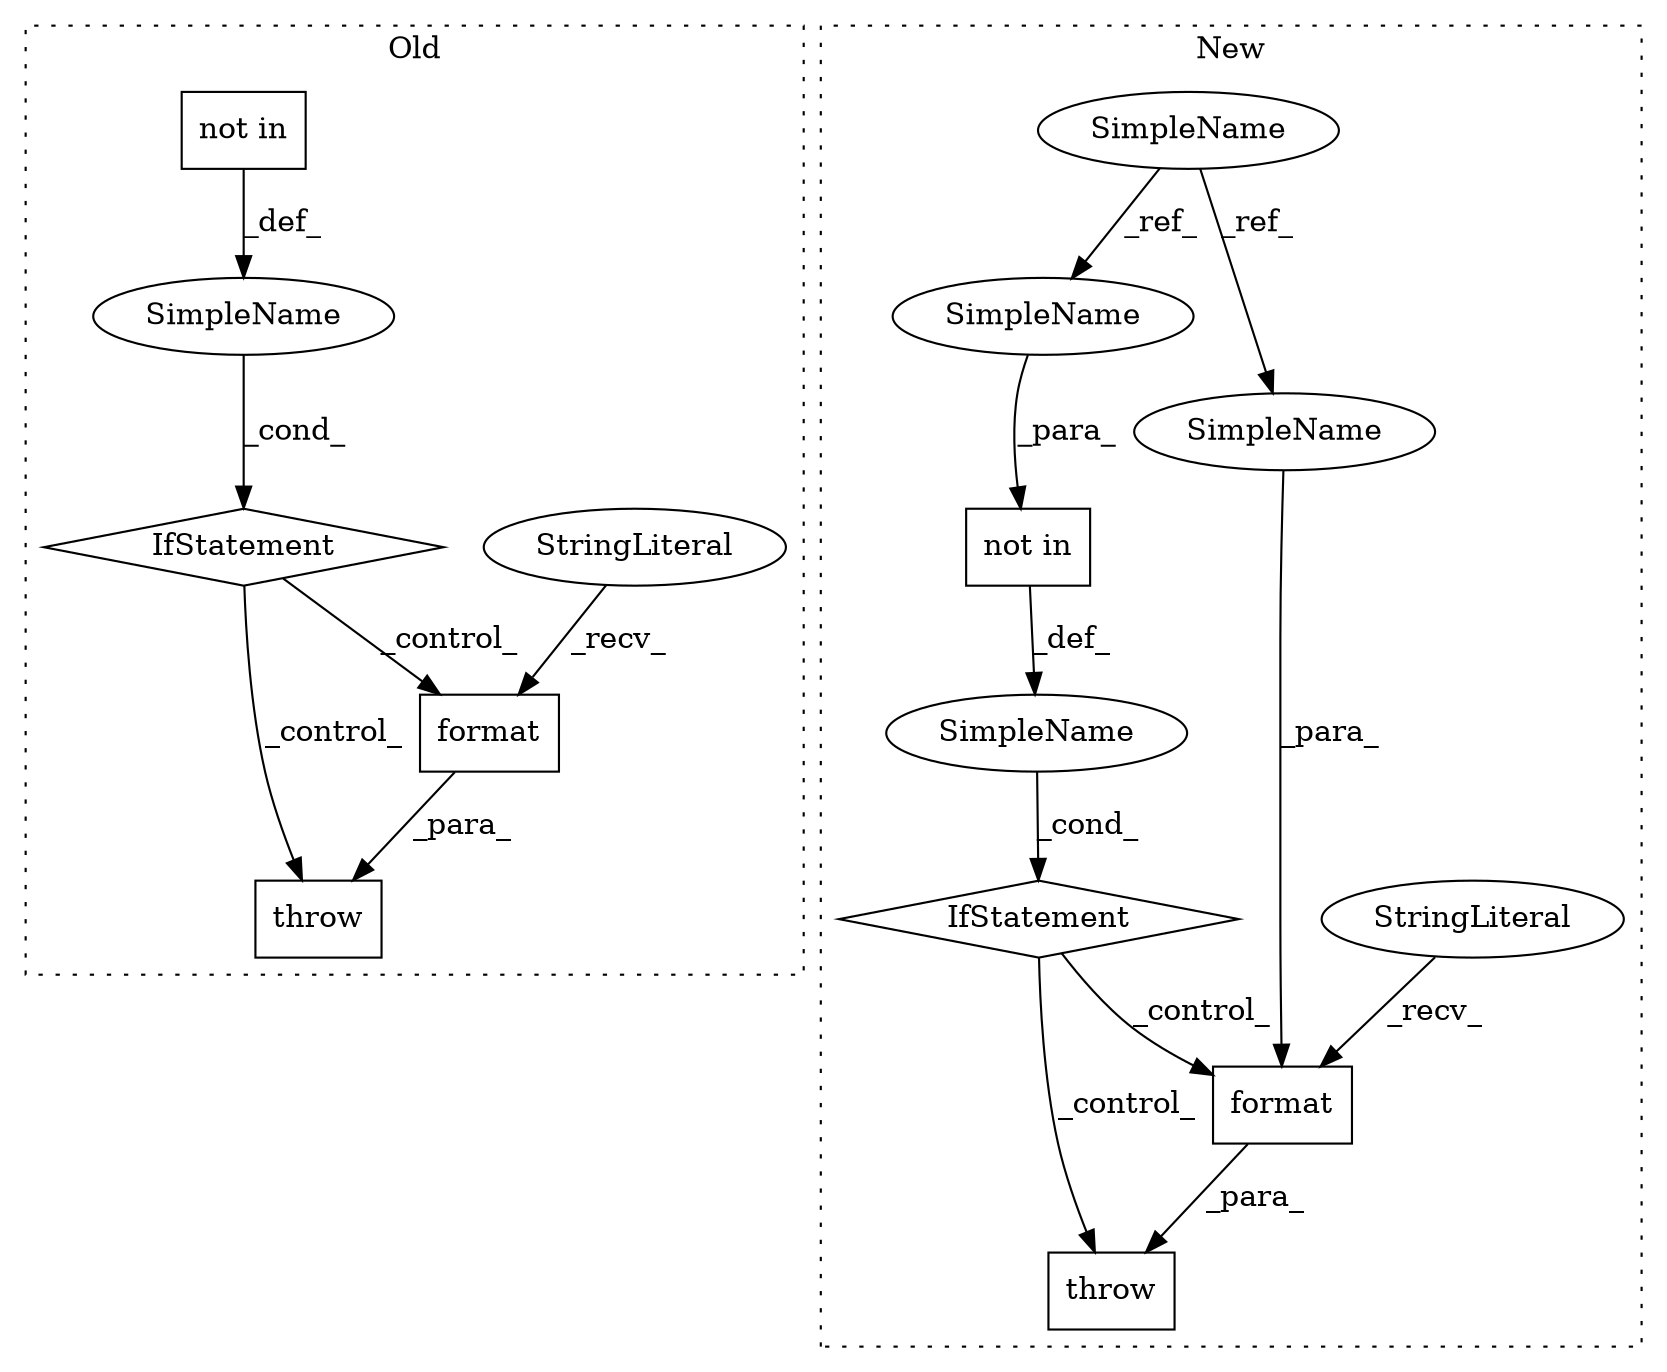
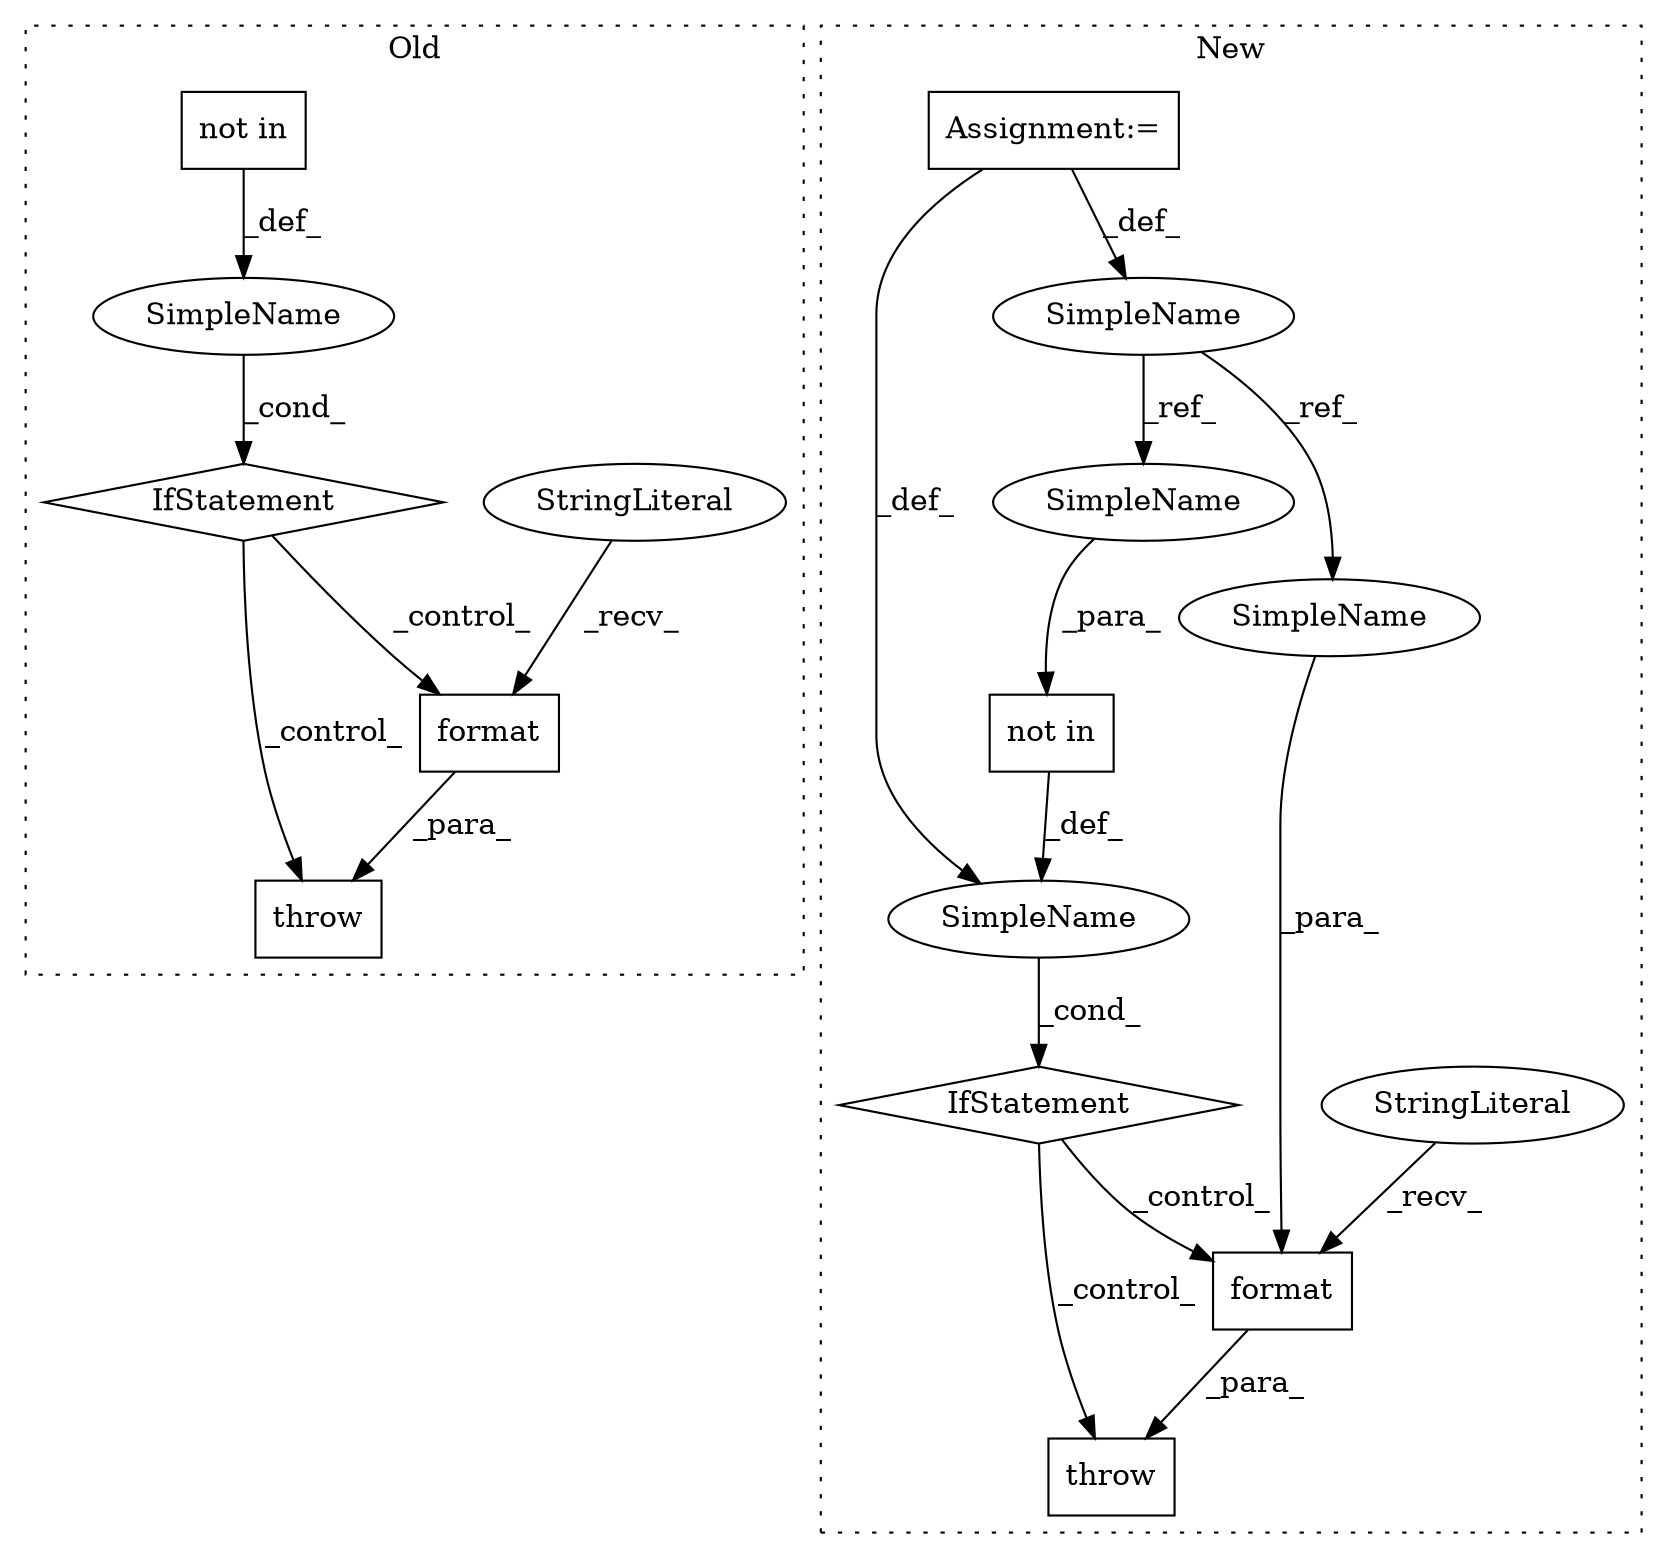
none -> (1054, 130)
